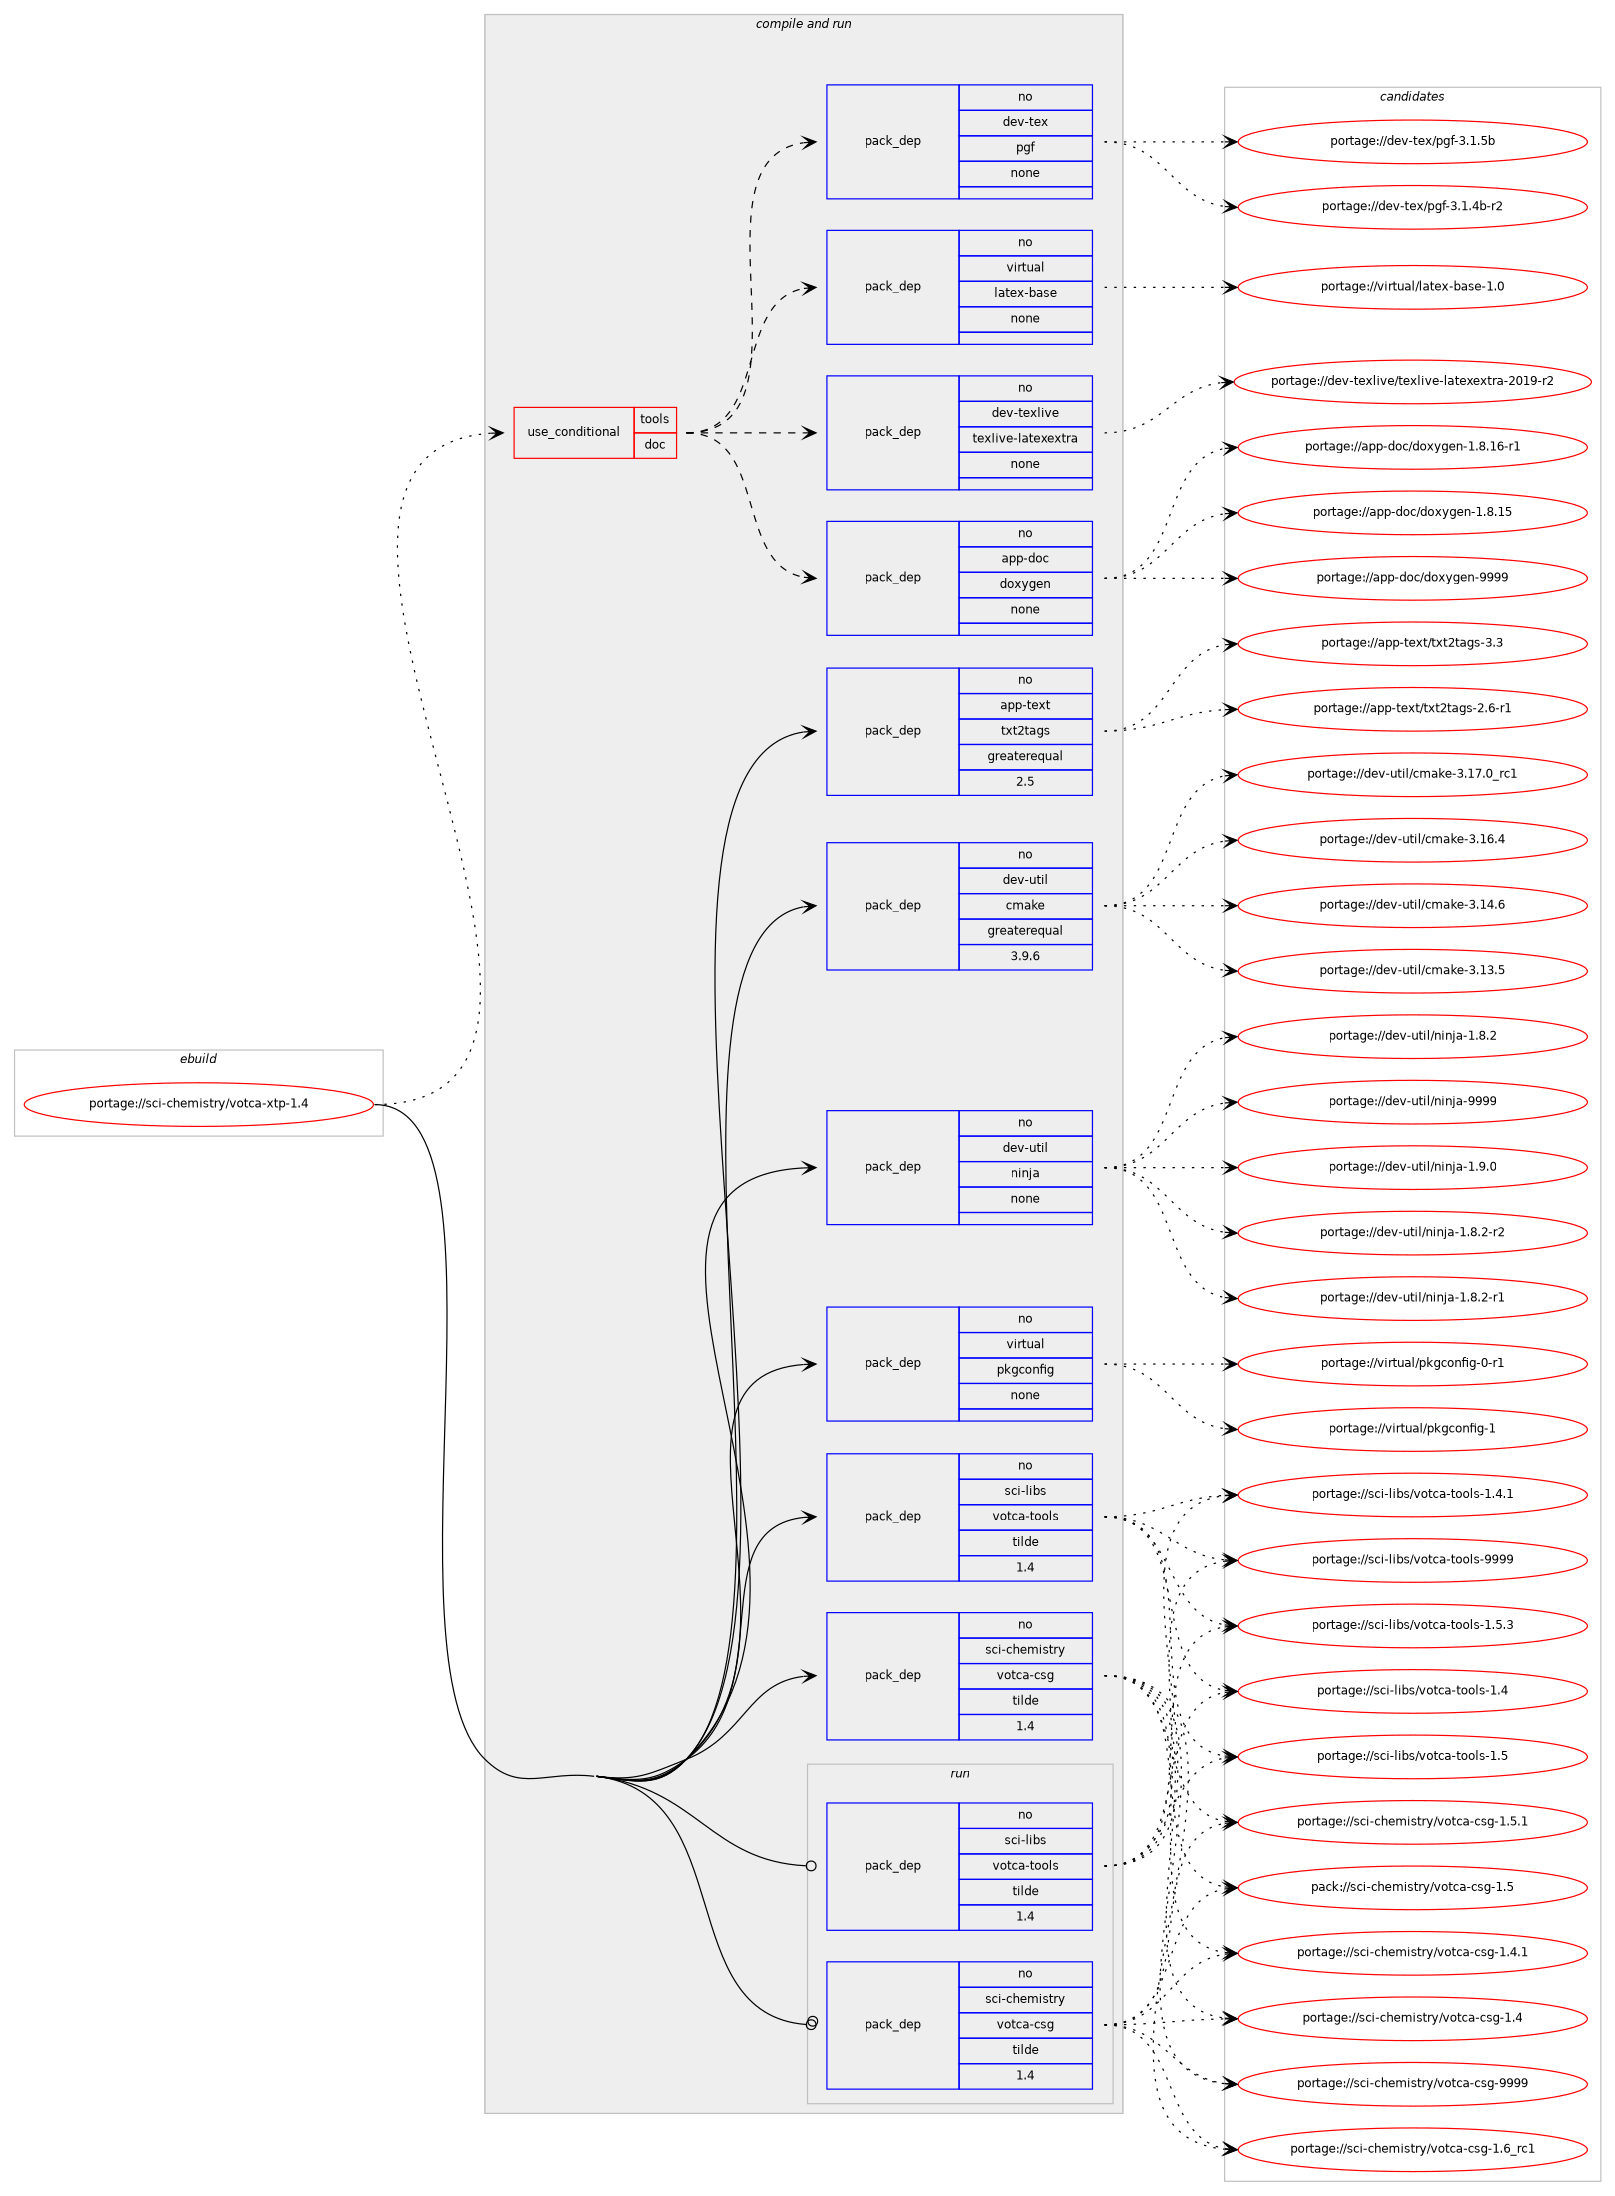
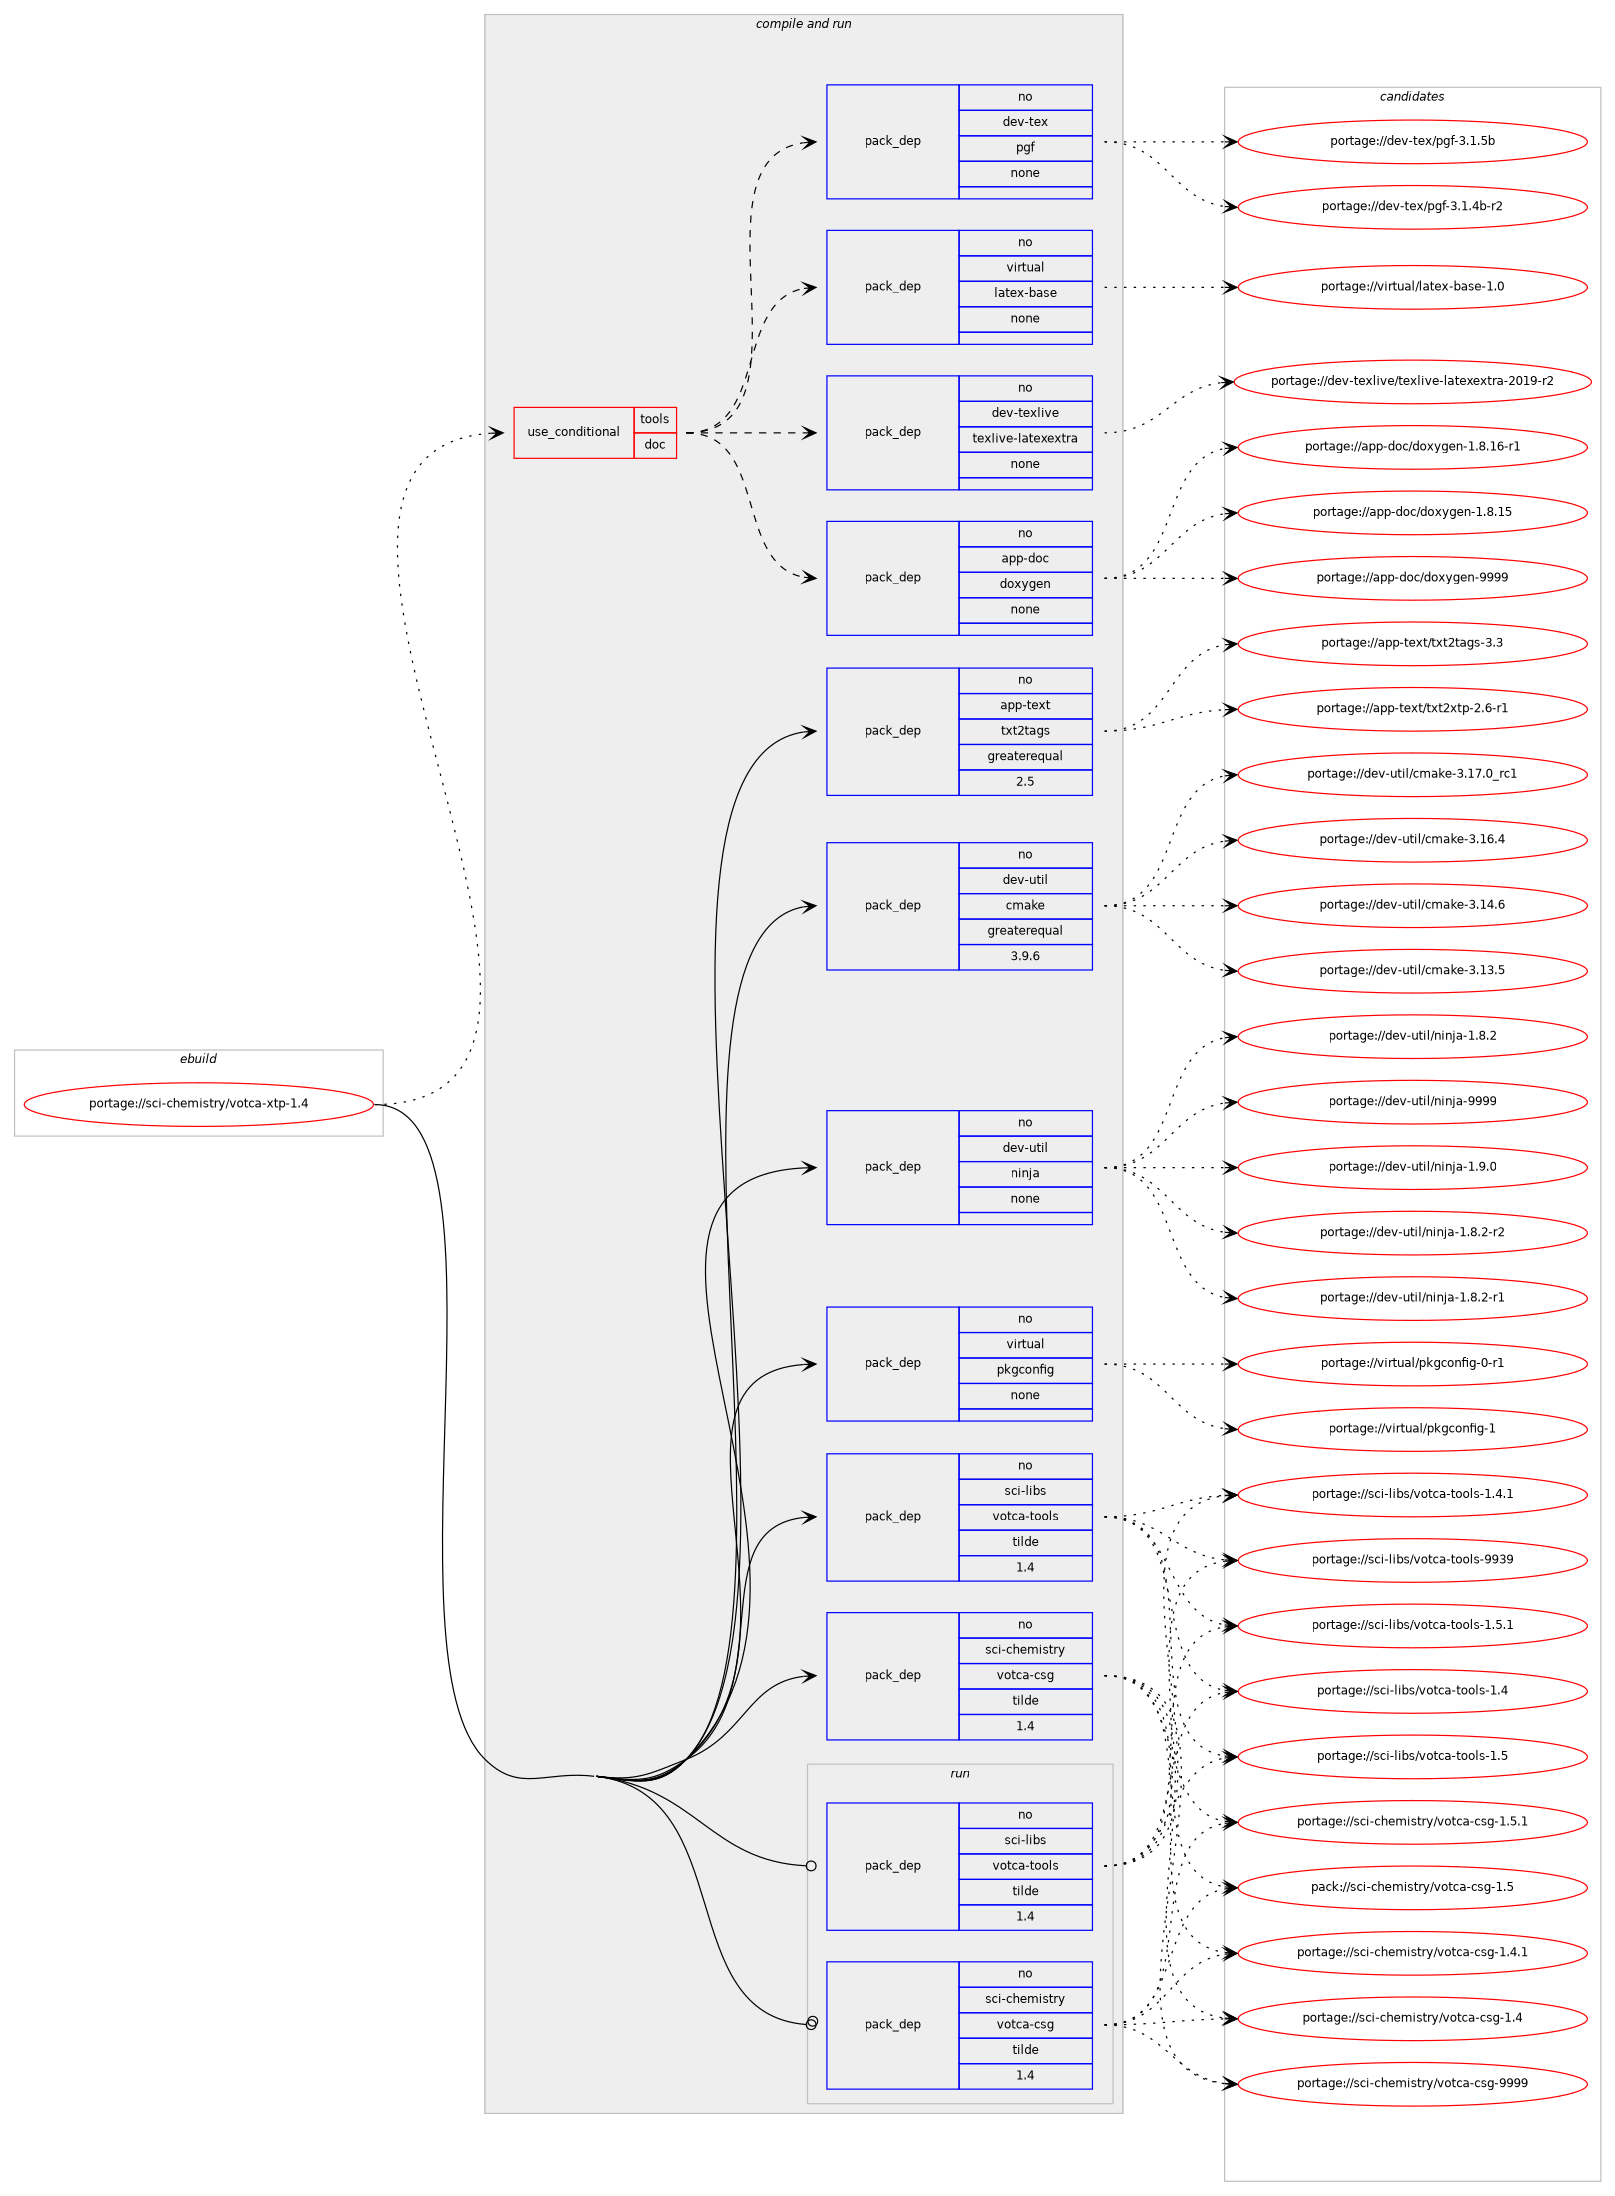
(1413, 709) -> (1413, 709)
(1413, 1560) -> (1413, 1560)
(1413, 1626) -> (1413, 1626)
(1413, 2150) -> none
